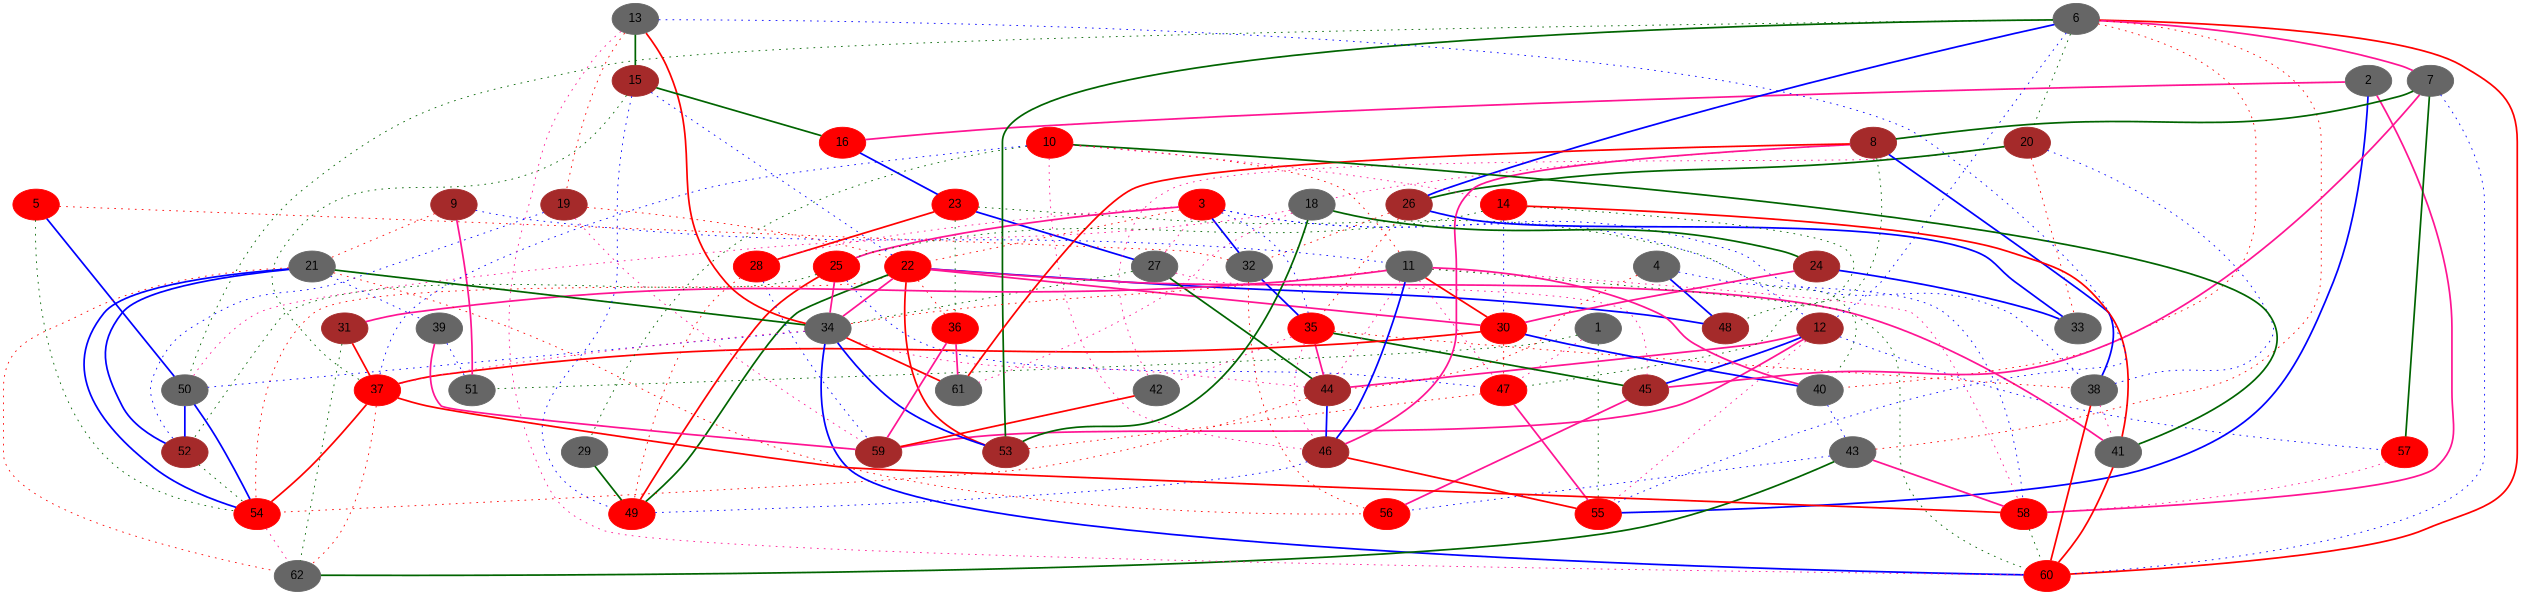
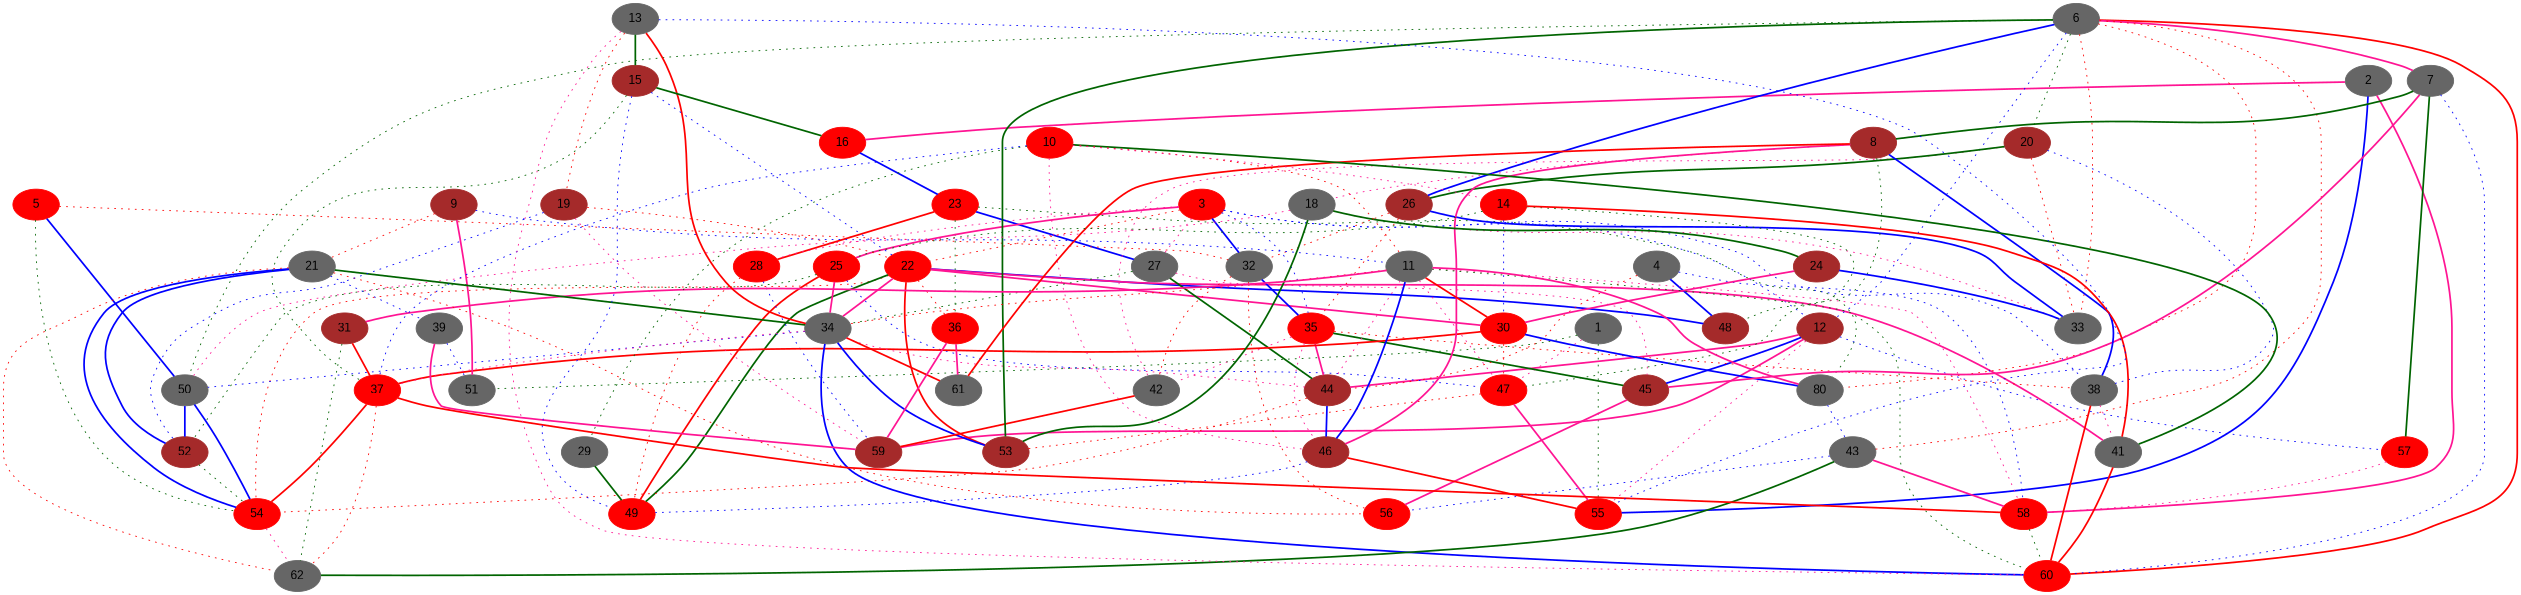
none -> (2093, 181)
(1142, 309) -> (1738, 236)
none -> (1184, 317)
(1820, 390) -> (1820, 390)
